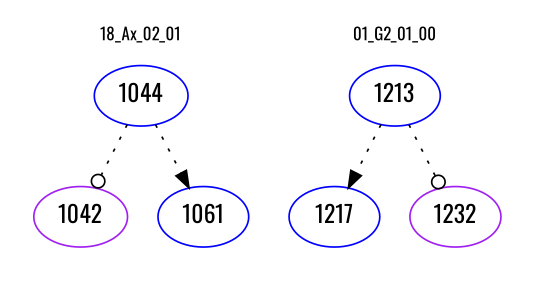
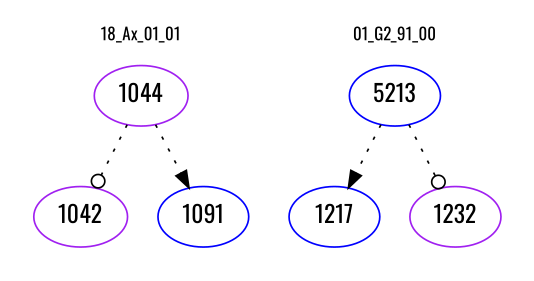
(141, 36) -> (141, 36)
(395, 36) -> (395, 36)
(141, 96) -> (141, 96)
(395, 96) -> (395, 96)
(203, 217) -> (203, 217)
